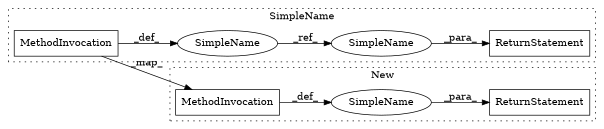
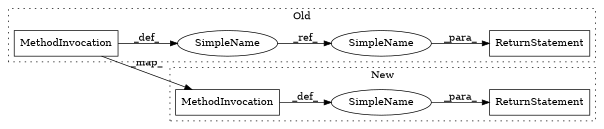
(302, 17) -> (302, 17)
